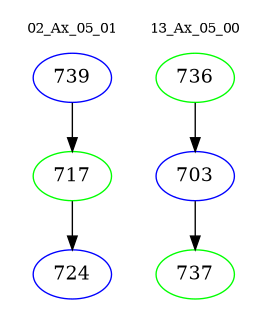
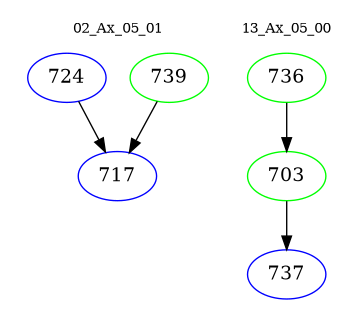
(72, 78) -> (169, 78)
(72, 176) -> (117, 176)
(195, 176) -> (287, 176)
(72, 219) -> (89, 121)
(195, 274) -> (287, 274)
